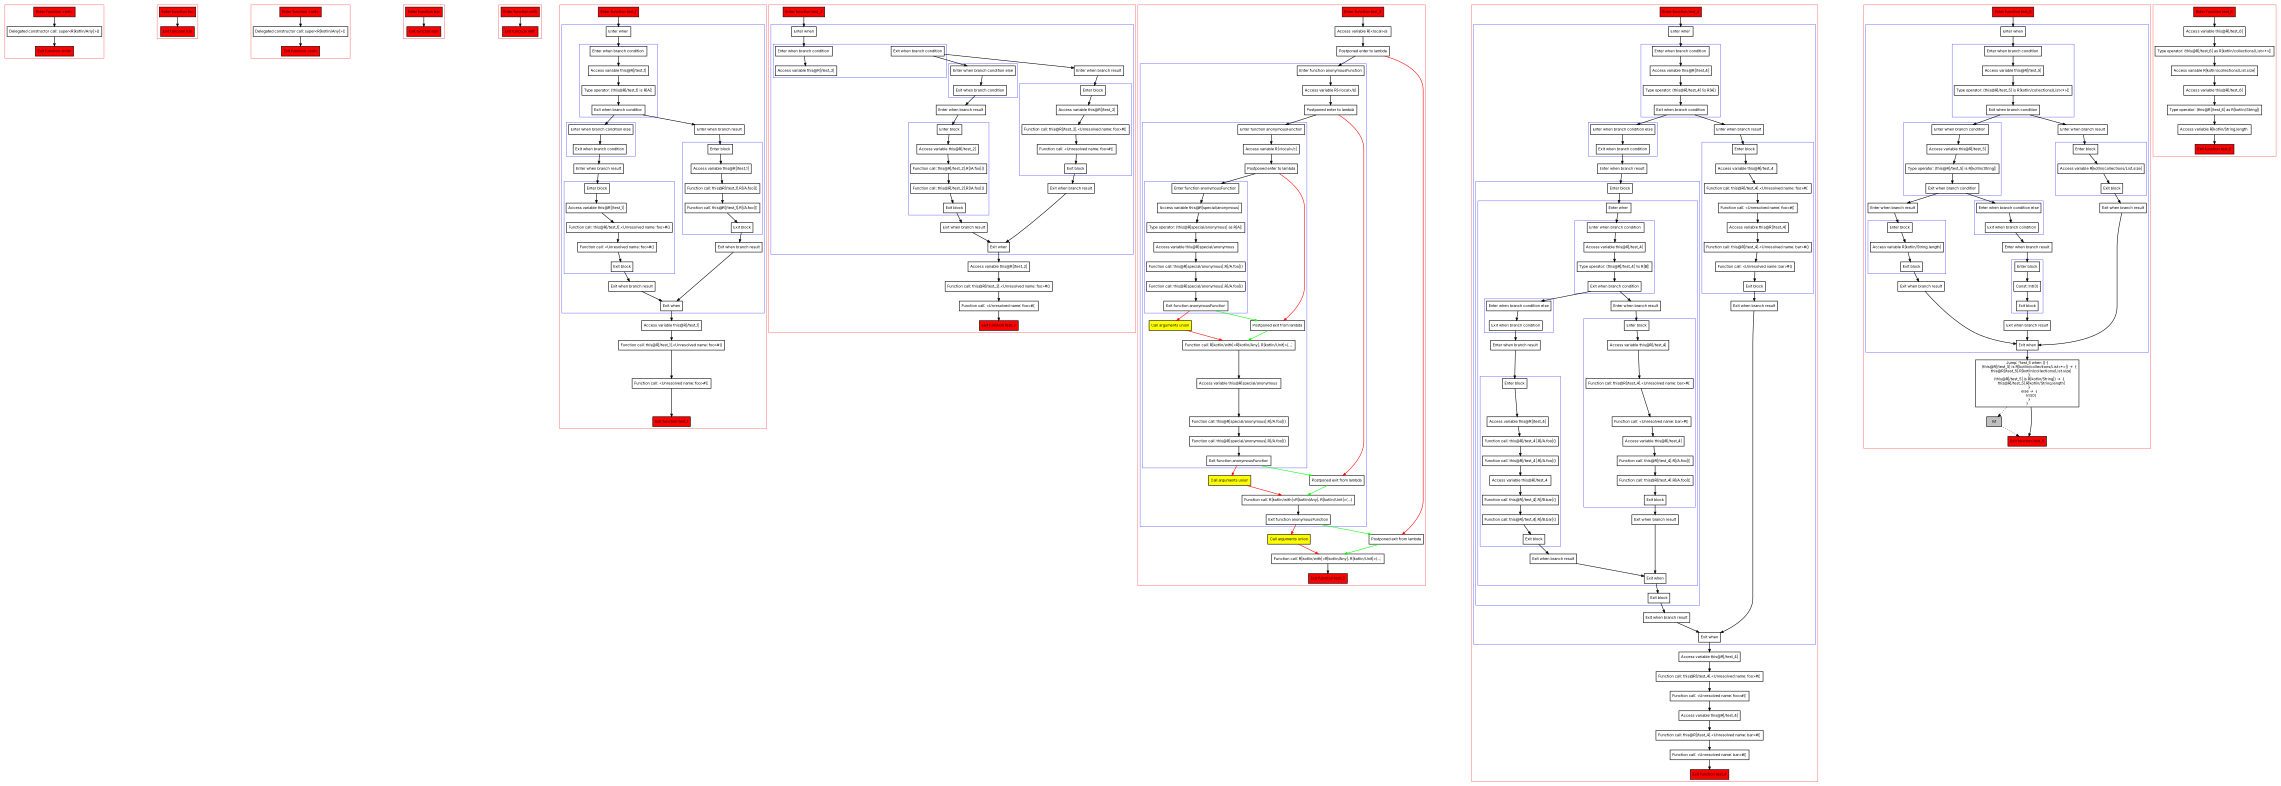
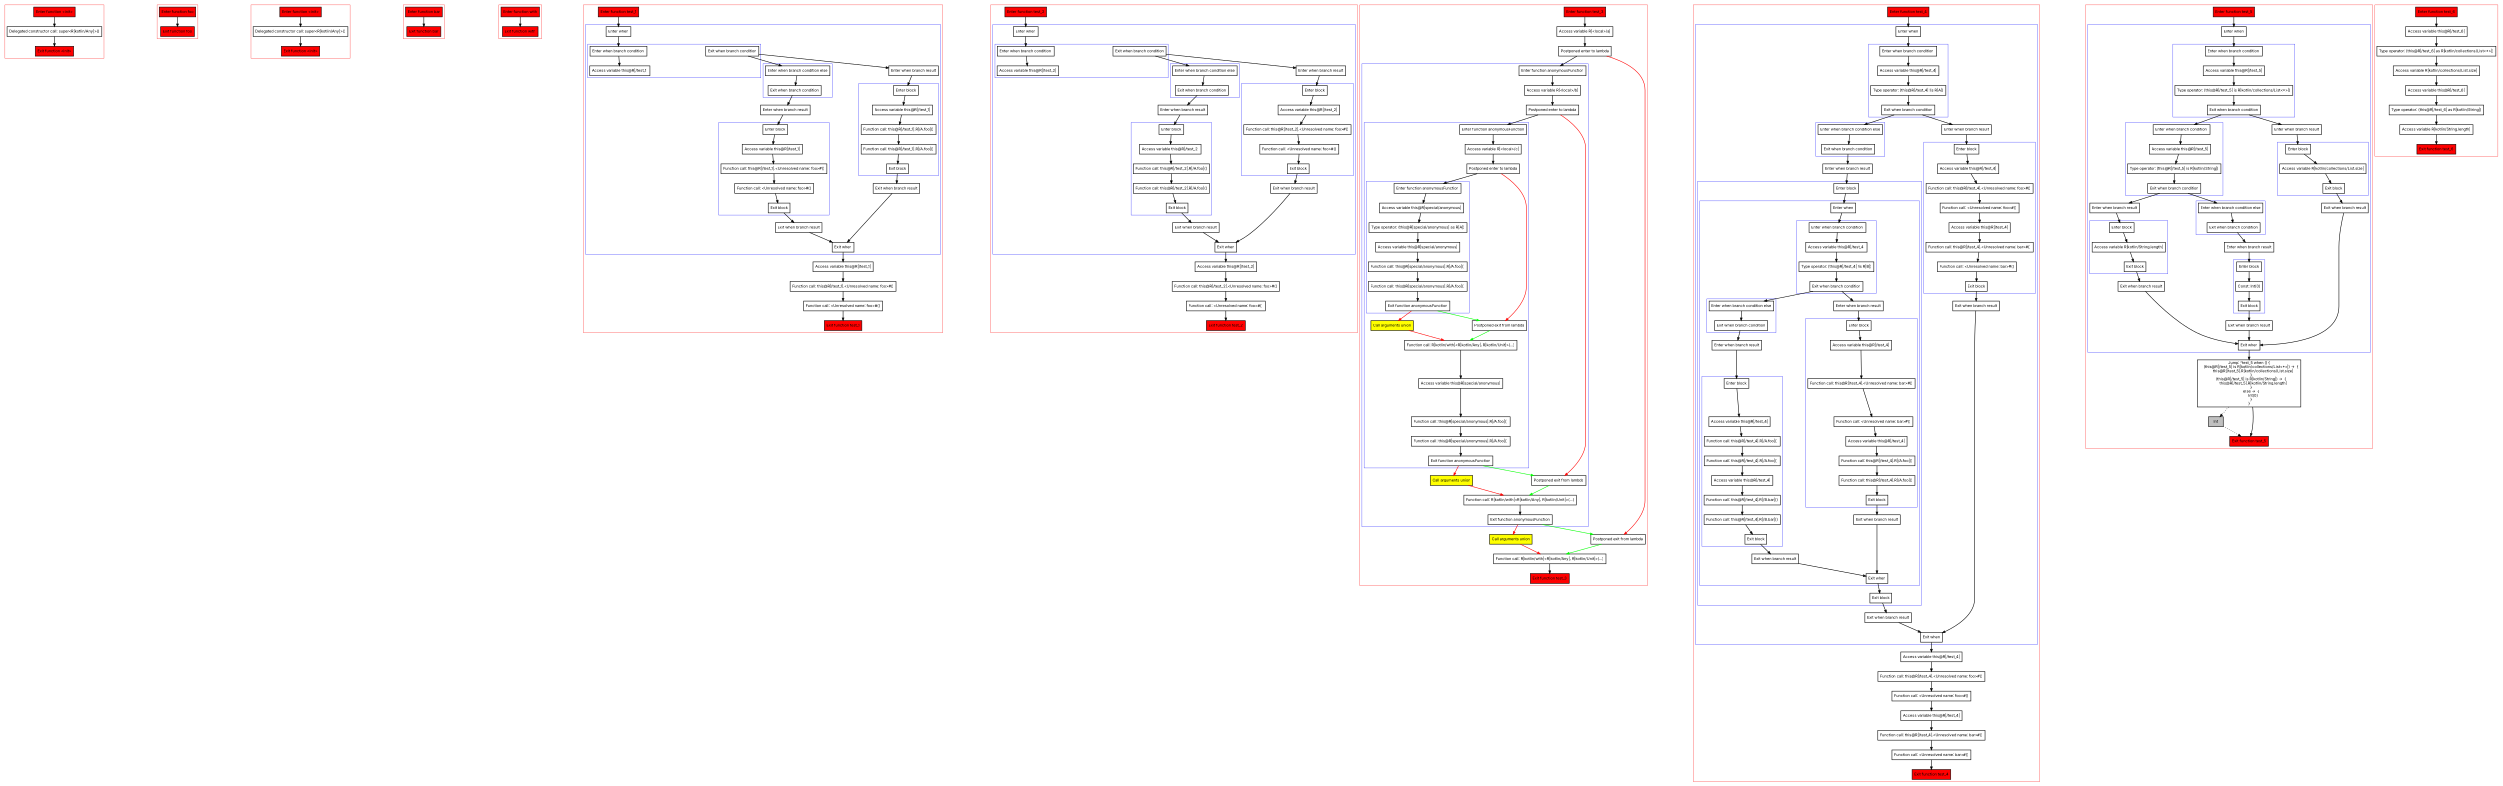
(618, 90) -> none
